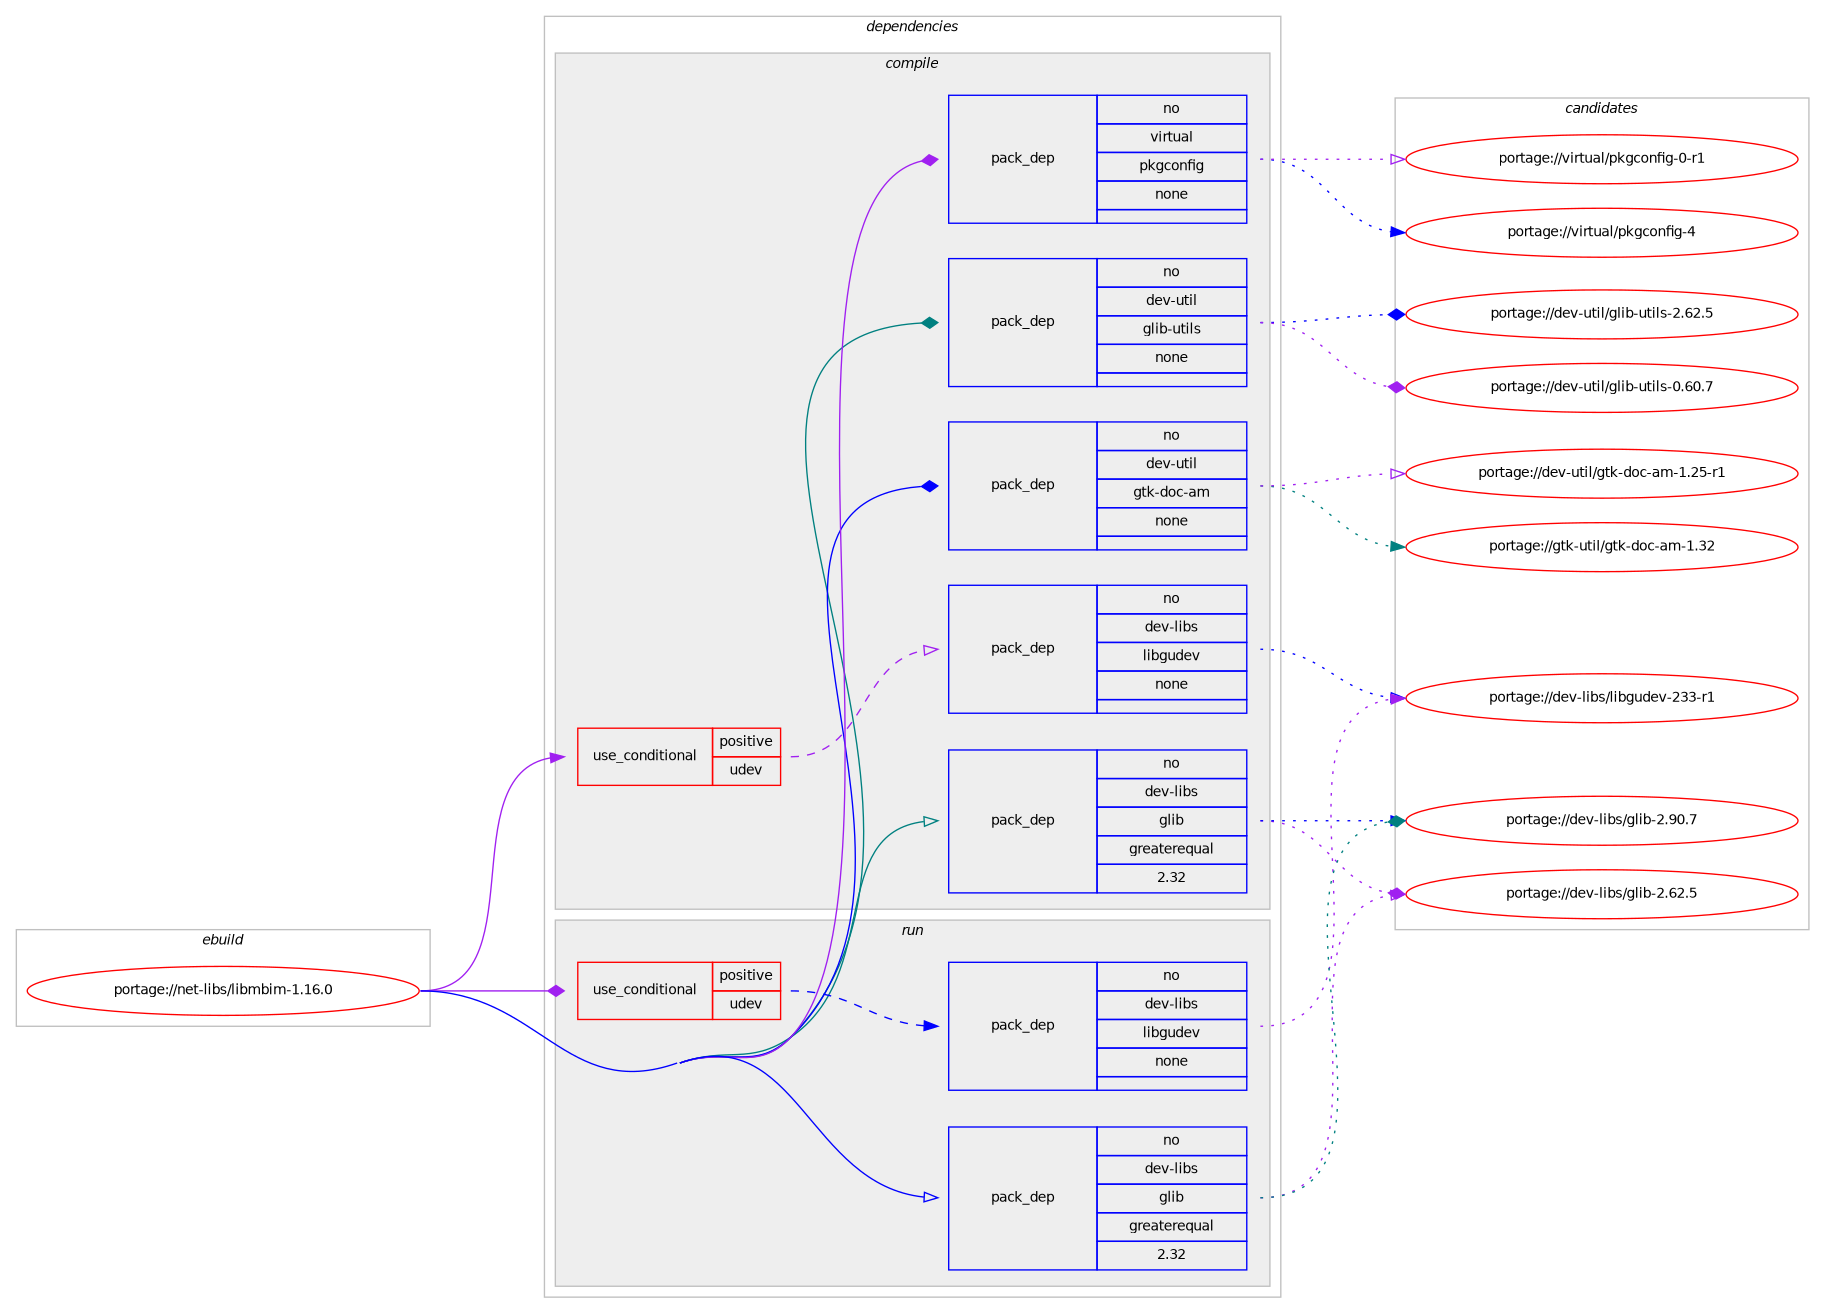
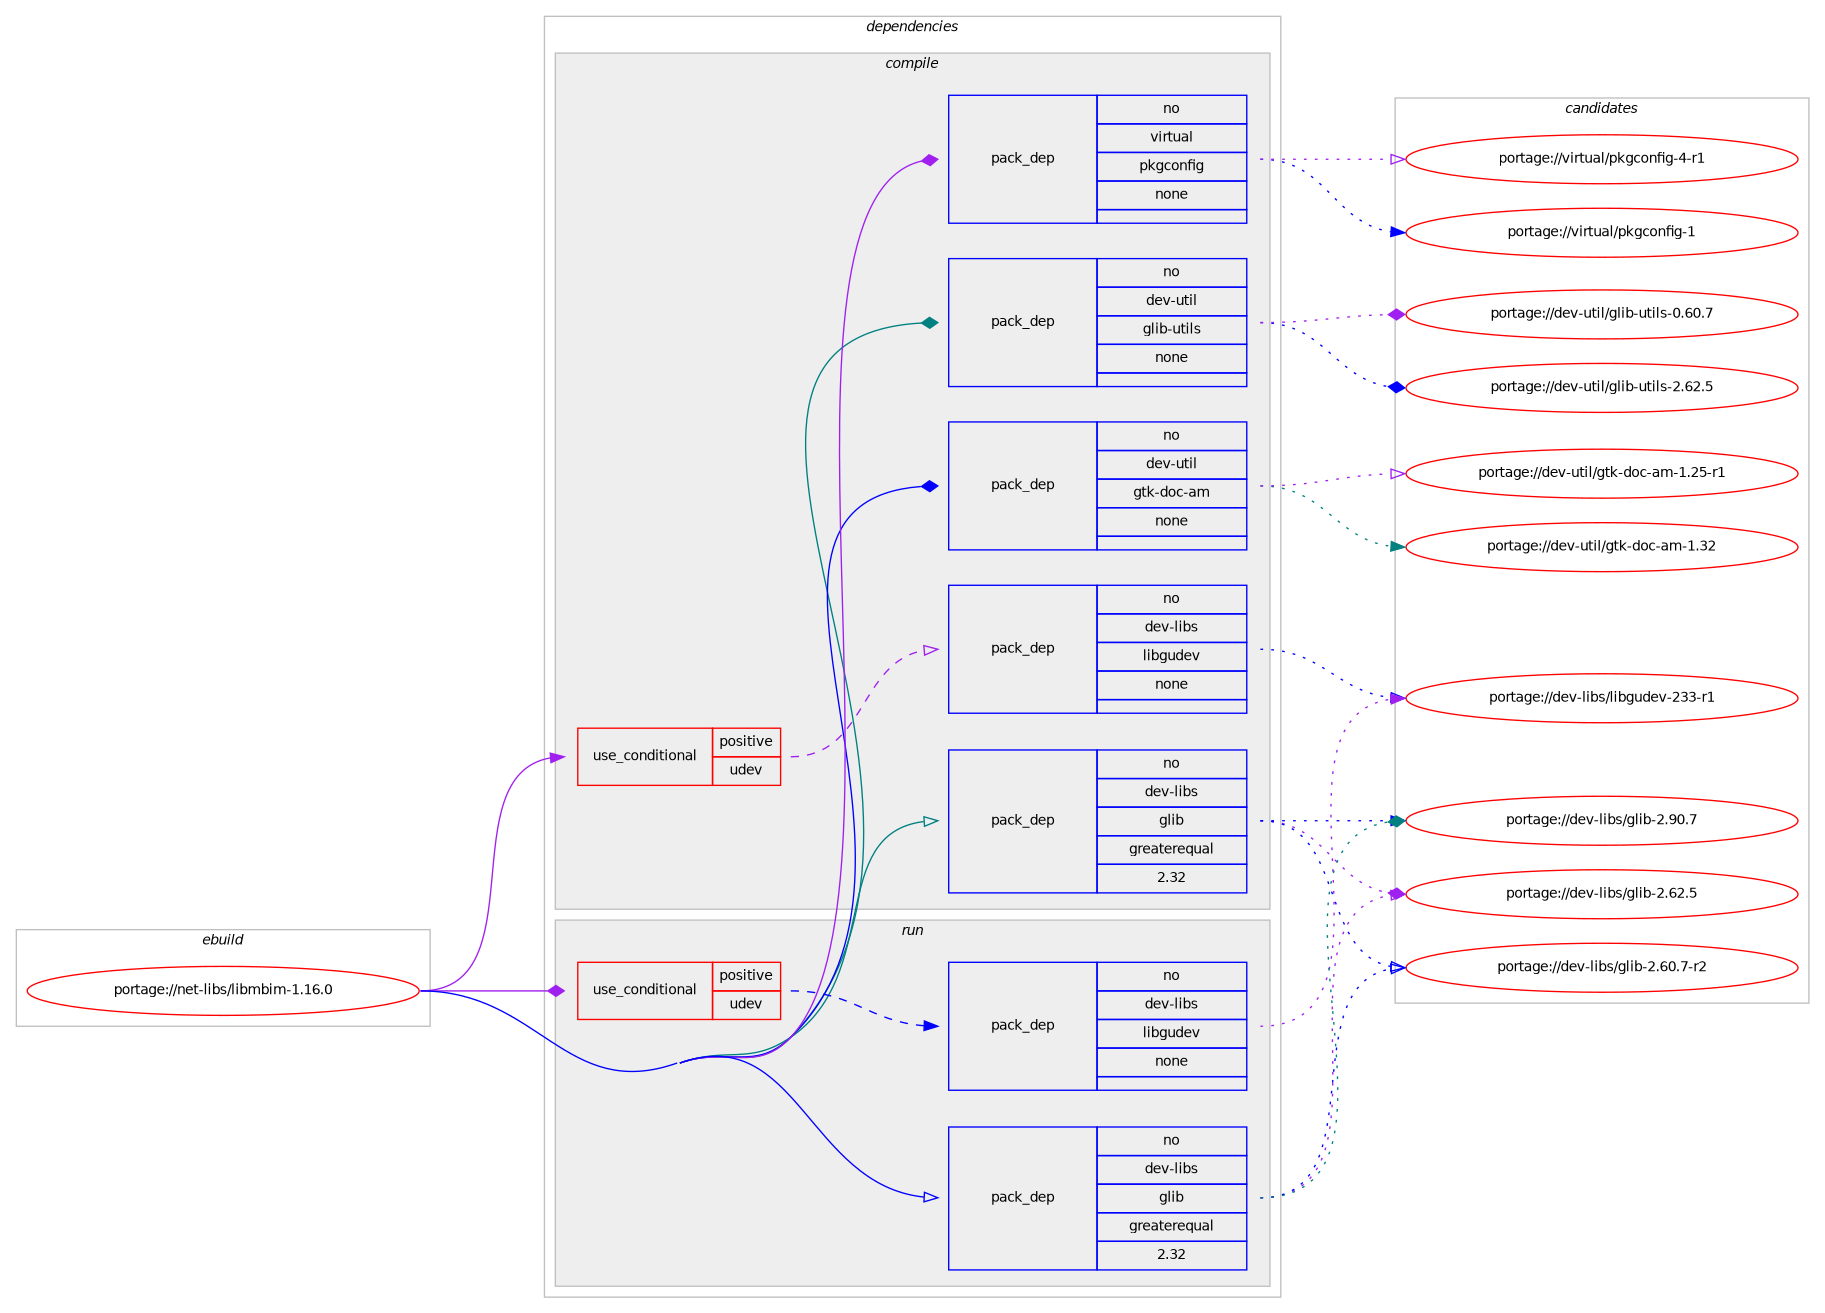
(1602, 159) -> (1602, 159)
(1602, 233) -> (1602, 233)
(1602, 547) -> (1602, 547)
none -> (1602, 968)
